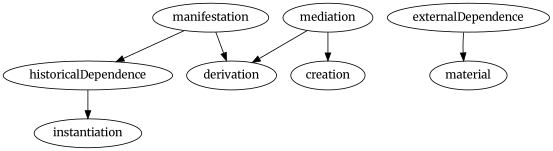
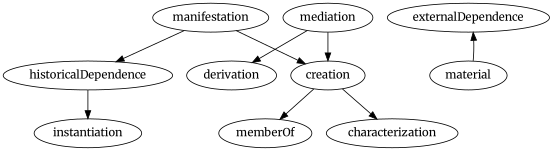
(220, 43) -> (267, 45)
(463, 43) -> (474, 51)
none -> (265, 133)
none -> (392, 133)
